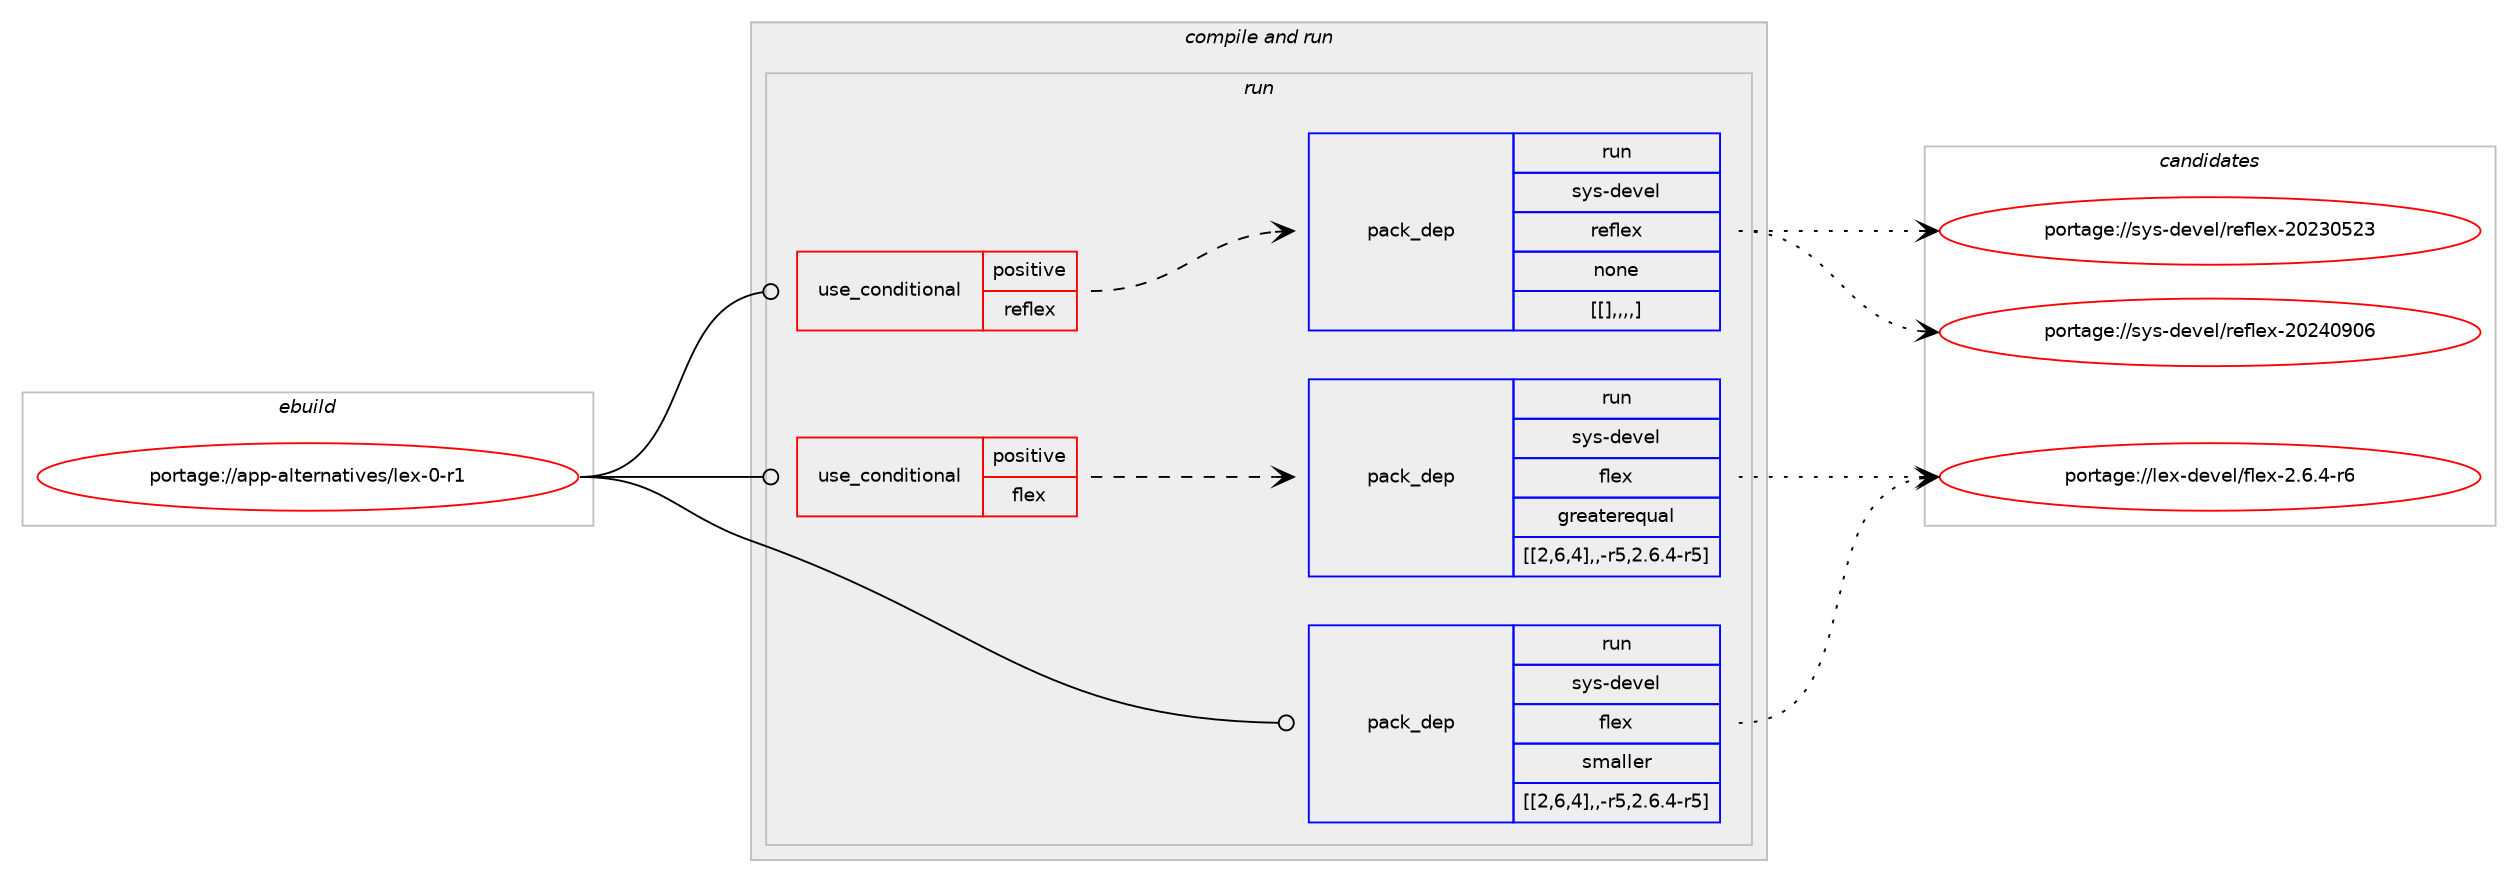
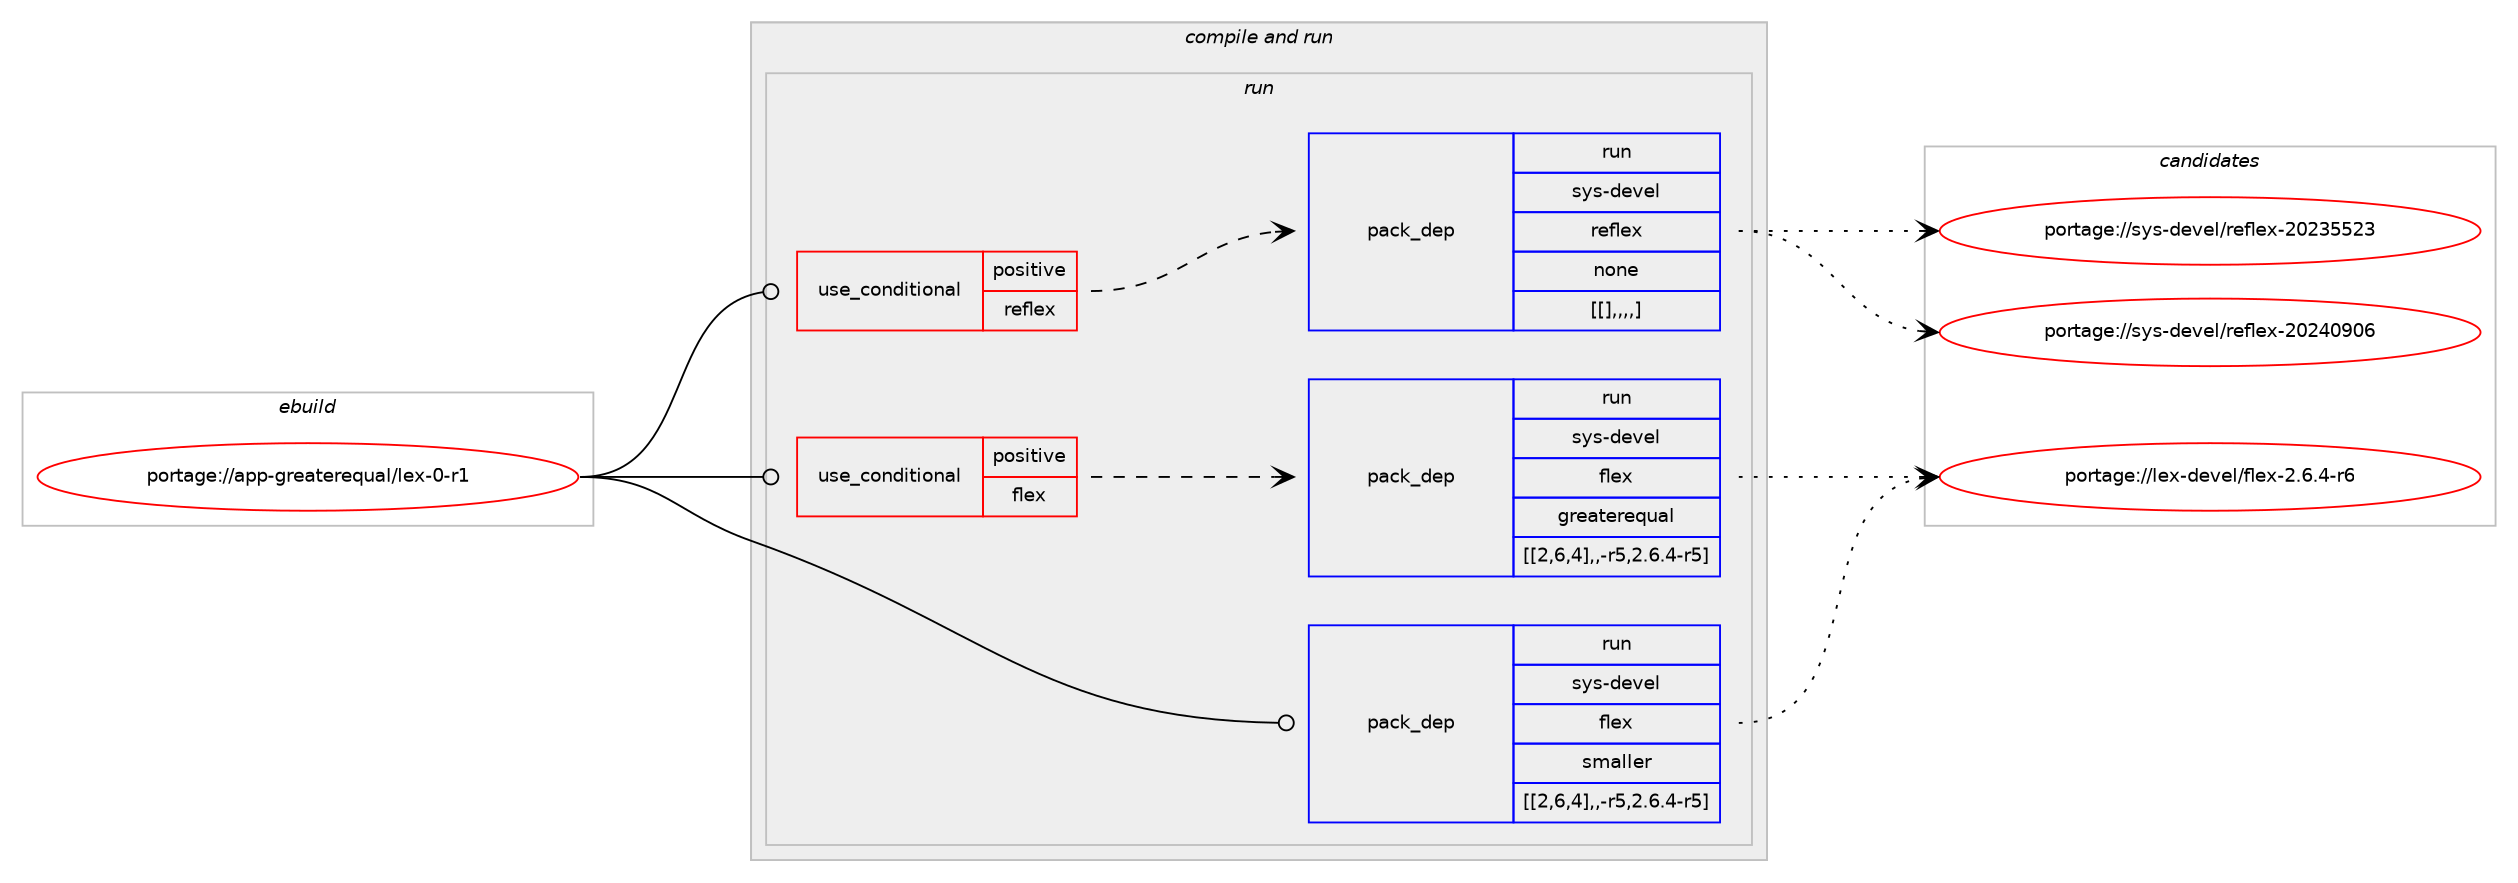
(2210, 231) -> (2210, 231)
(308, 477) -> (308, 477)
